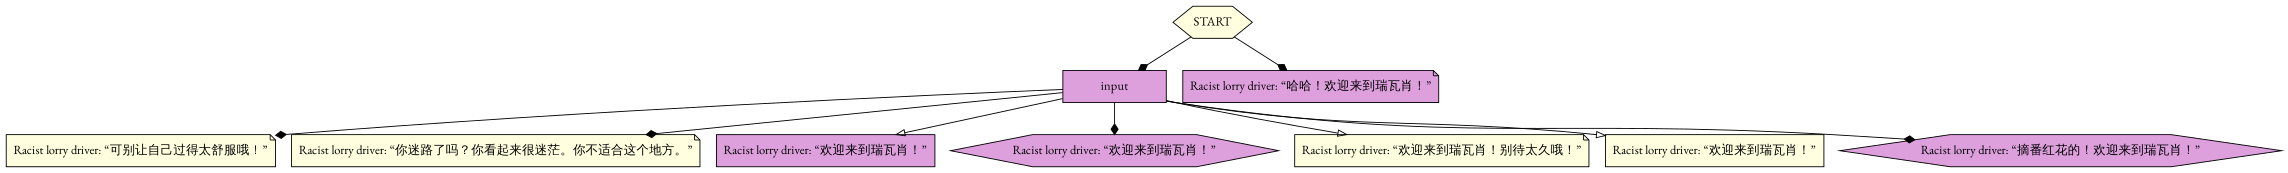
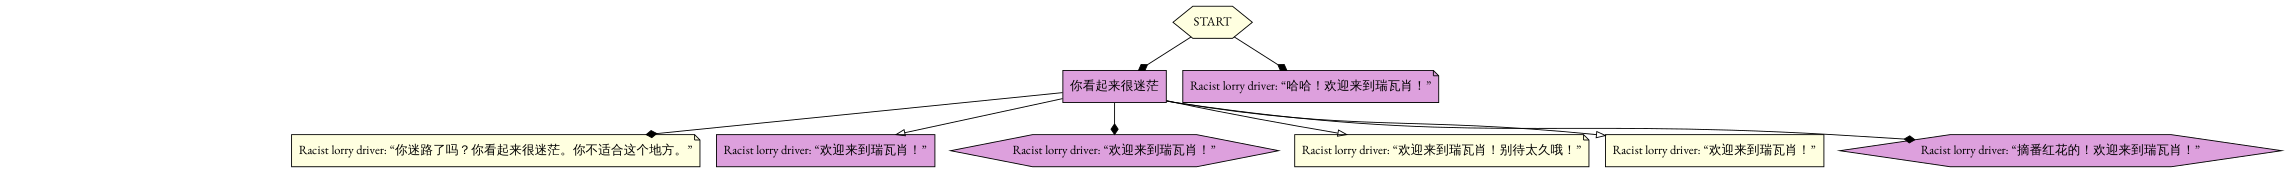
(1115, 86) -> (1115, 86)
(141, 151) -> none
